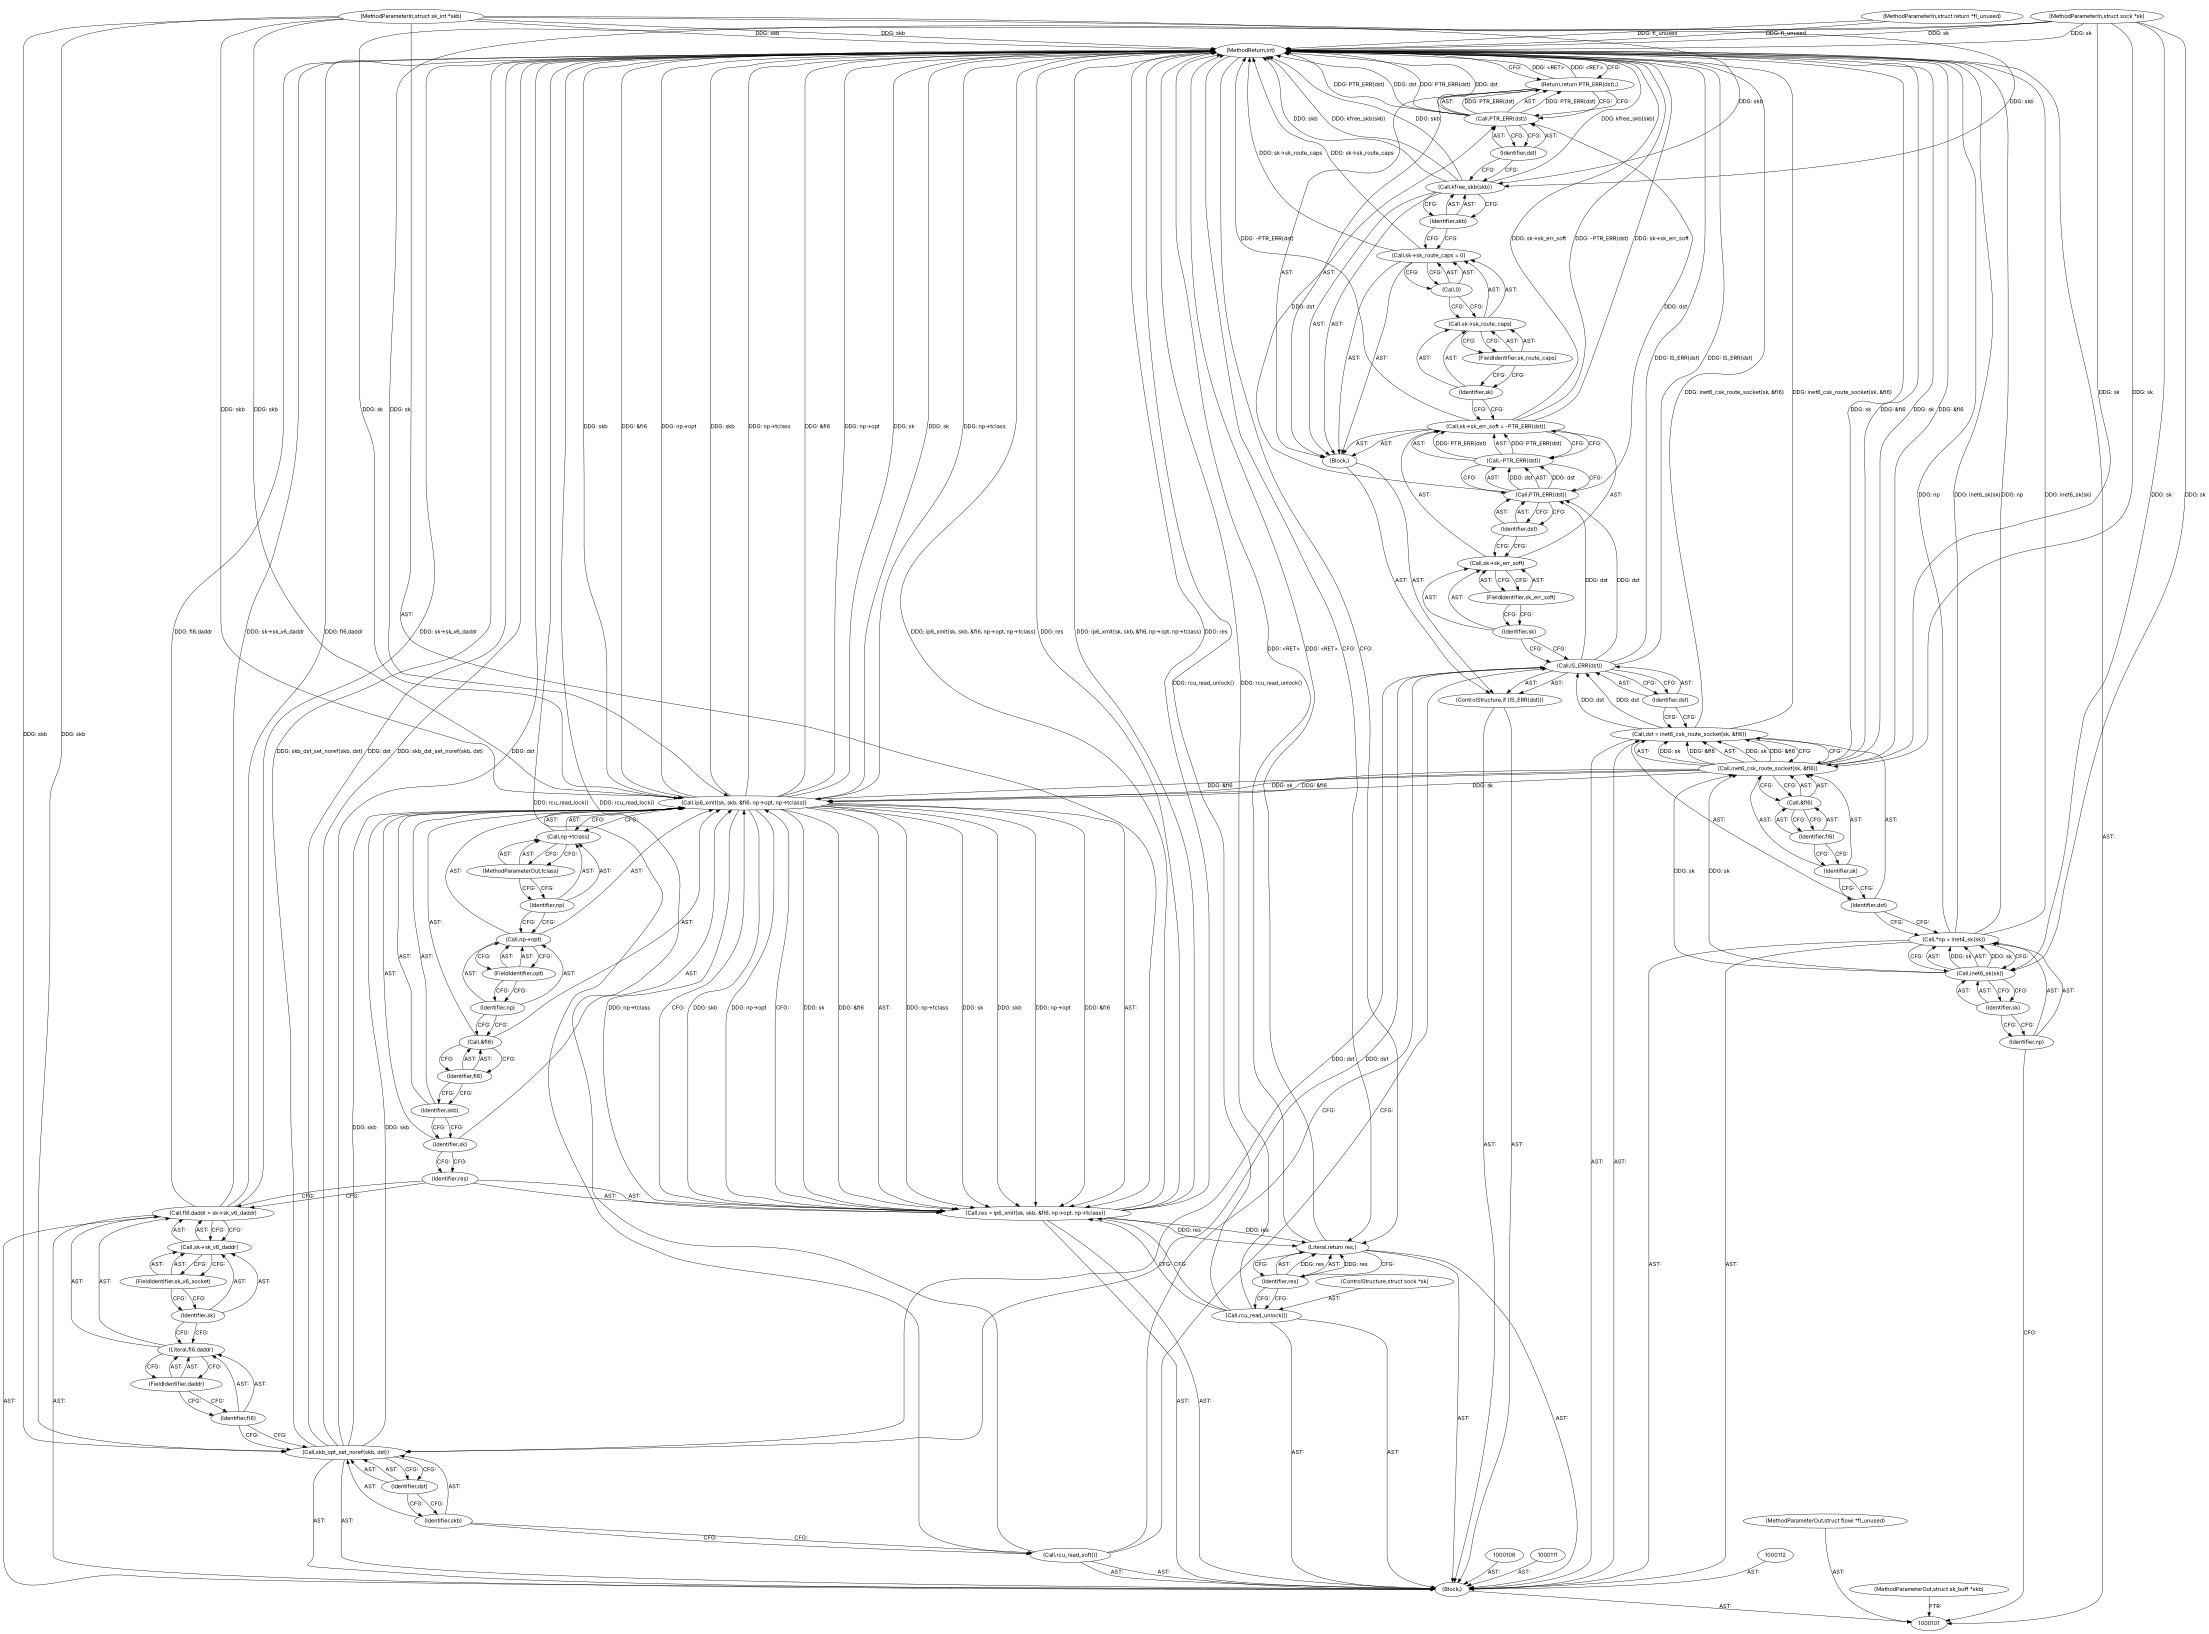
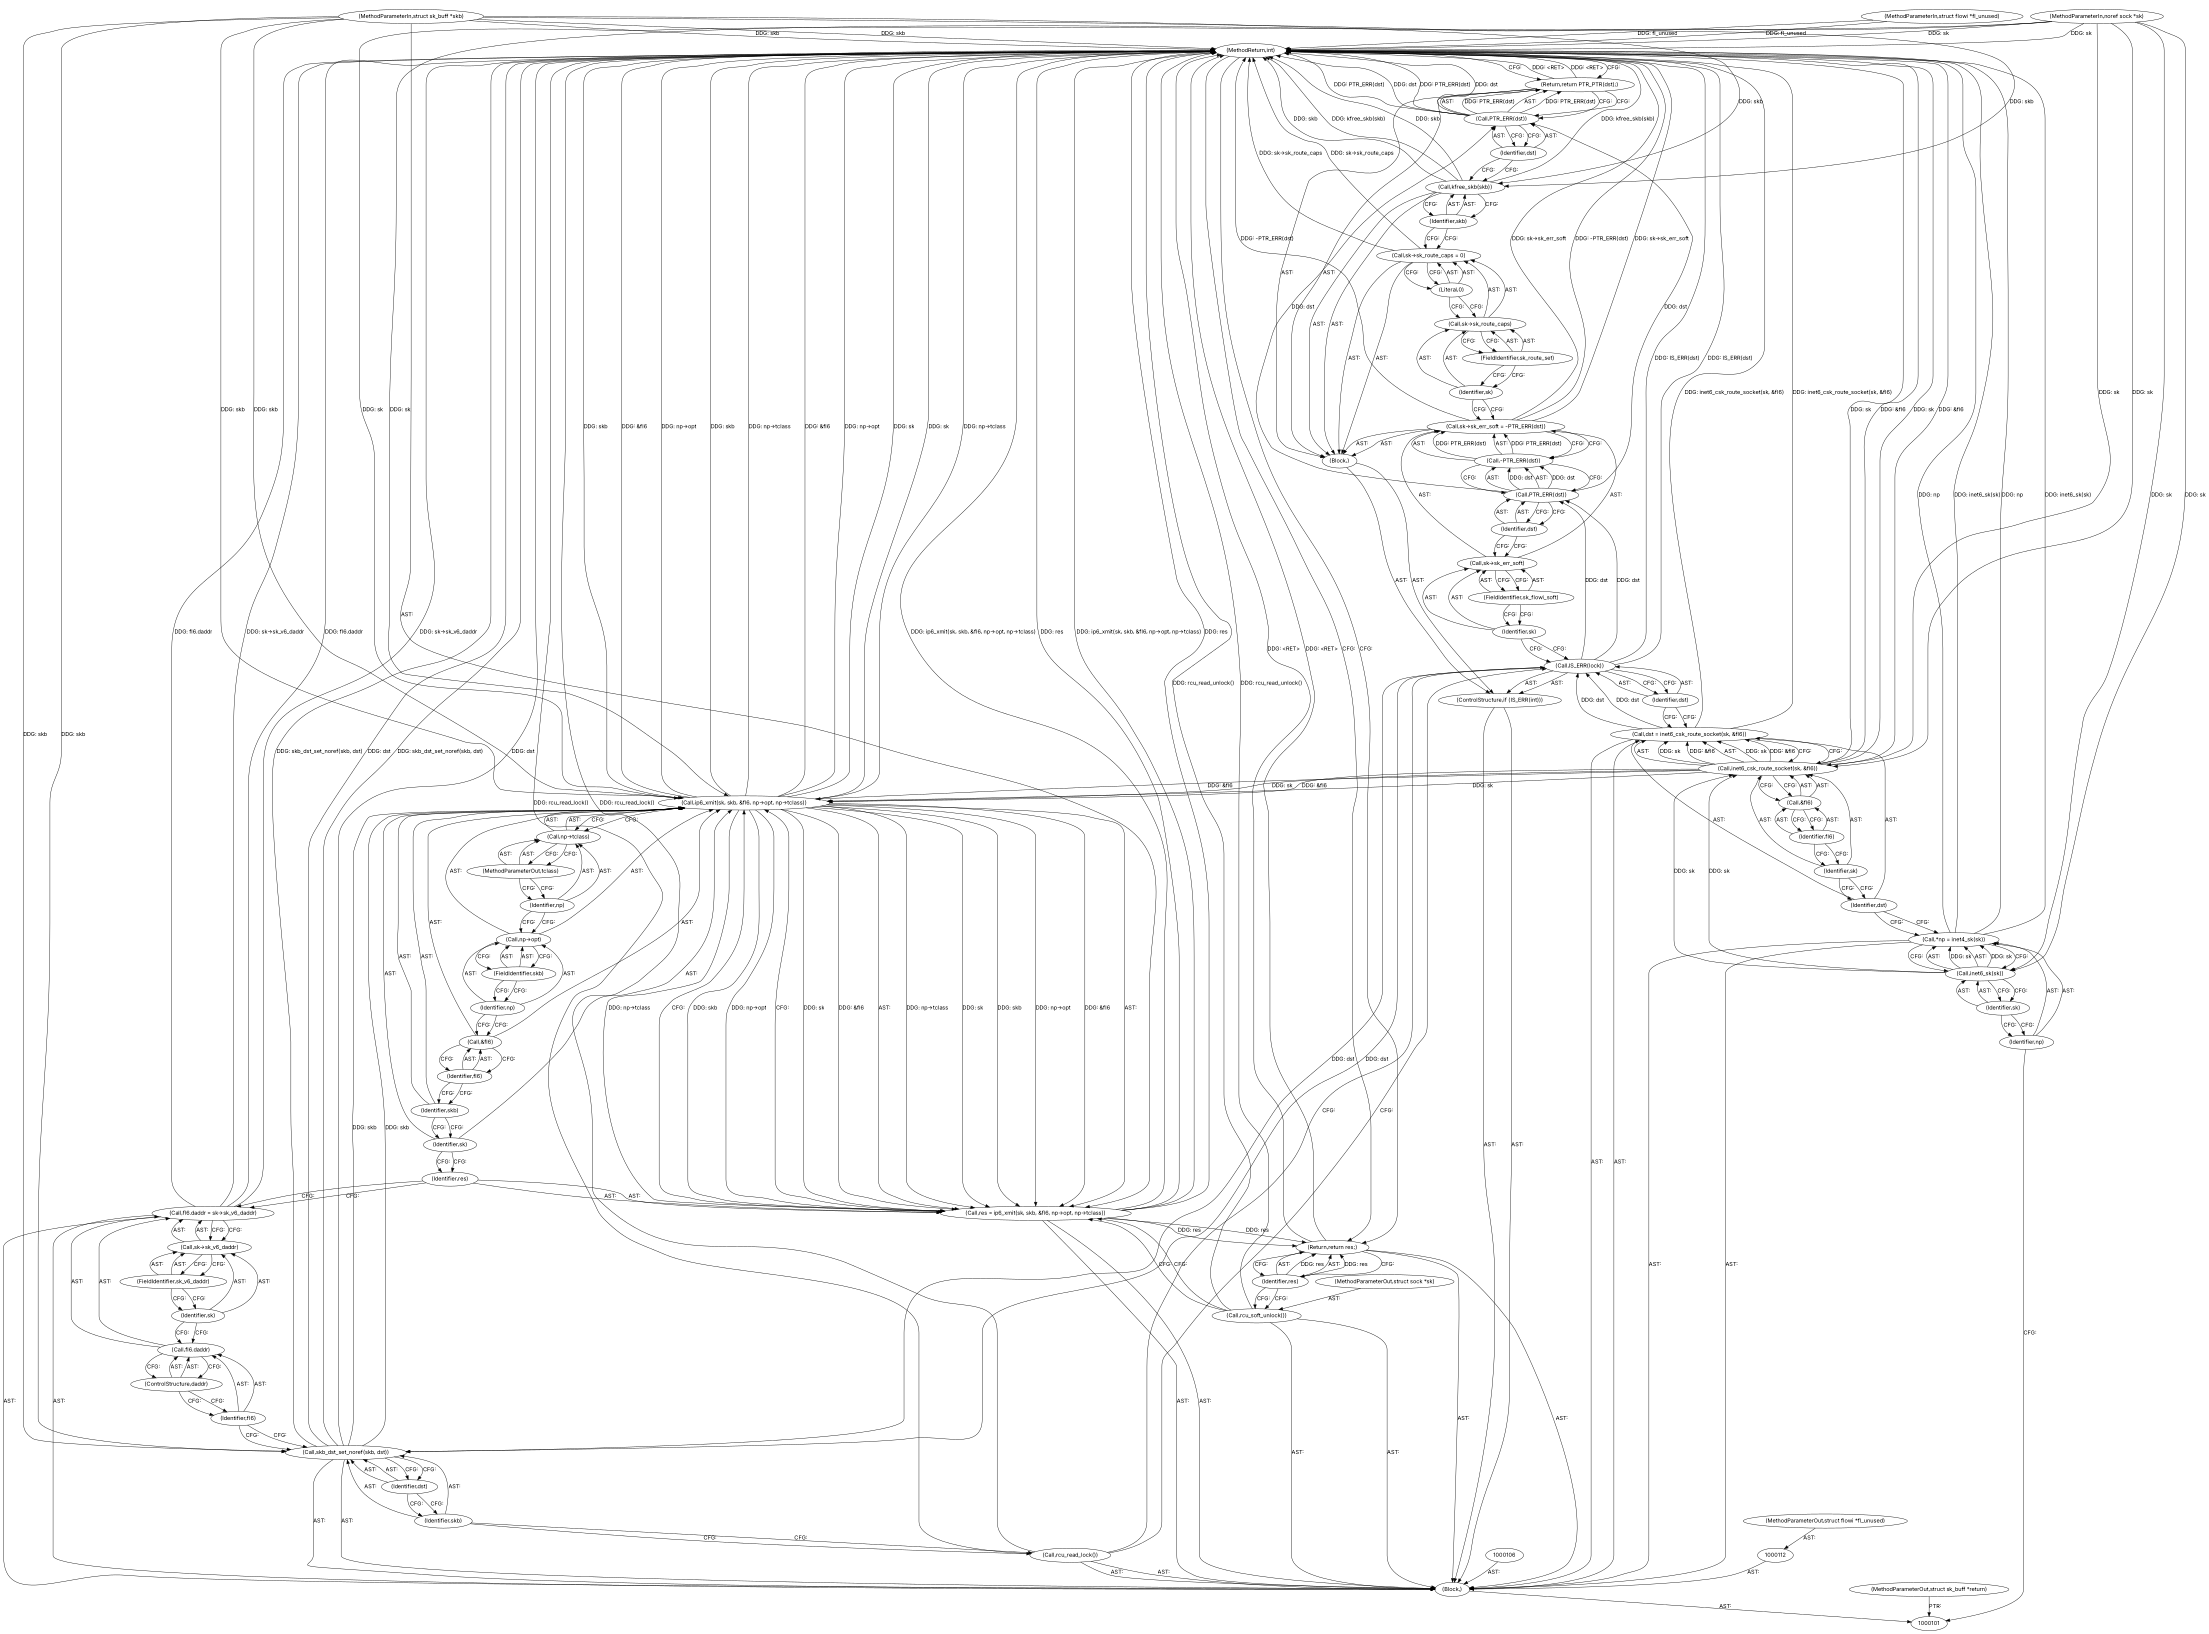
(411, 16) -> (411, 16)
(1942, 16) -> (1942, 16)
(2097, 16) -> (2097, 16)
(1580, 85) -> (1580, 85)
(1452, 290) -> (1452, 290)
(1518, 358) -> (1518, 358)
(2101, 473) -> none
(1521, 598) -> (1521, 598)
(1580, 666) -> (1580, 666)
(1500, 700) -> (1500, 700)
(519, 974) -> (519, 974)
(1332, 1247) -> (1332, 1247)
(173, 1282) -> (173, 1282)
(1385, 1282) -> (1385, 1282)
(1257, 1316) -> (1257, 1316)
(191, 1350) -> (191, 1350)
(176, 1384) -> (176, 1384)
(346, 1453) -> (346, 1453)
(1070, 1555) -> (1070, 1555)
(1548, 1555) -> none
(1929, 1589) -> (1929, 1589)
(1844, 1594) -> (1801, 1537)
